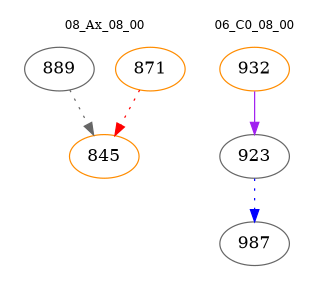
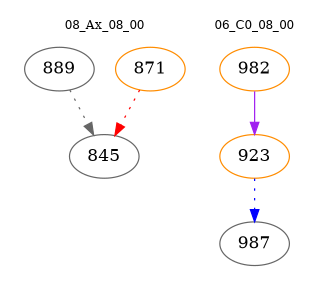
(255, 69) -> (255, 69)
(104, 156) -> (104, 156)
(255, 156) -> (255, 156)
